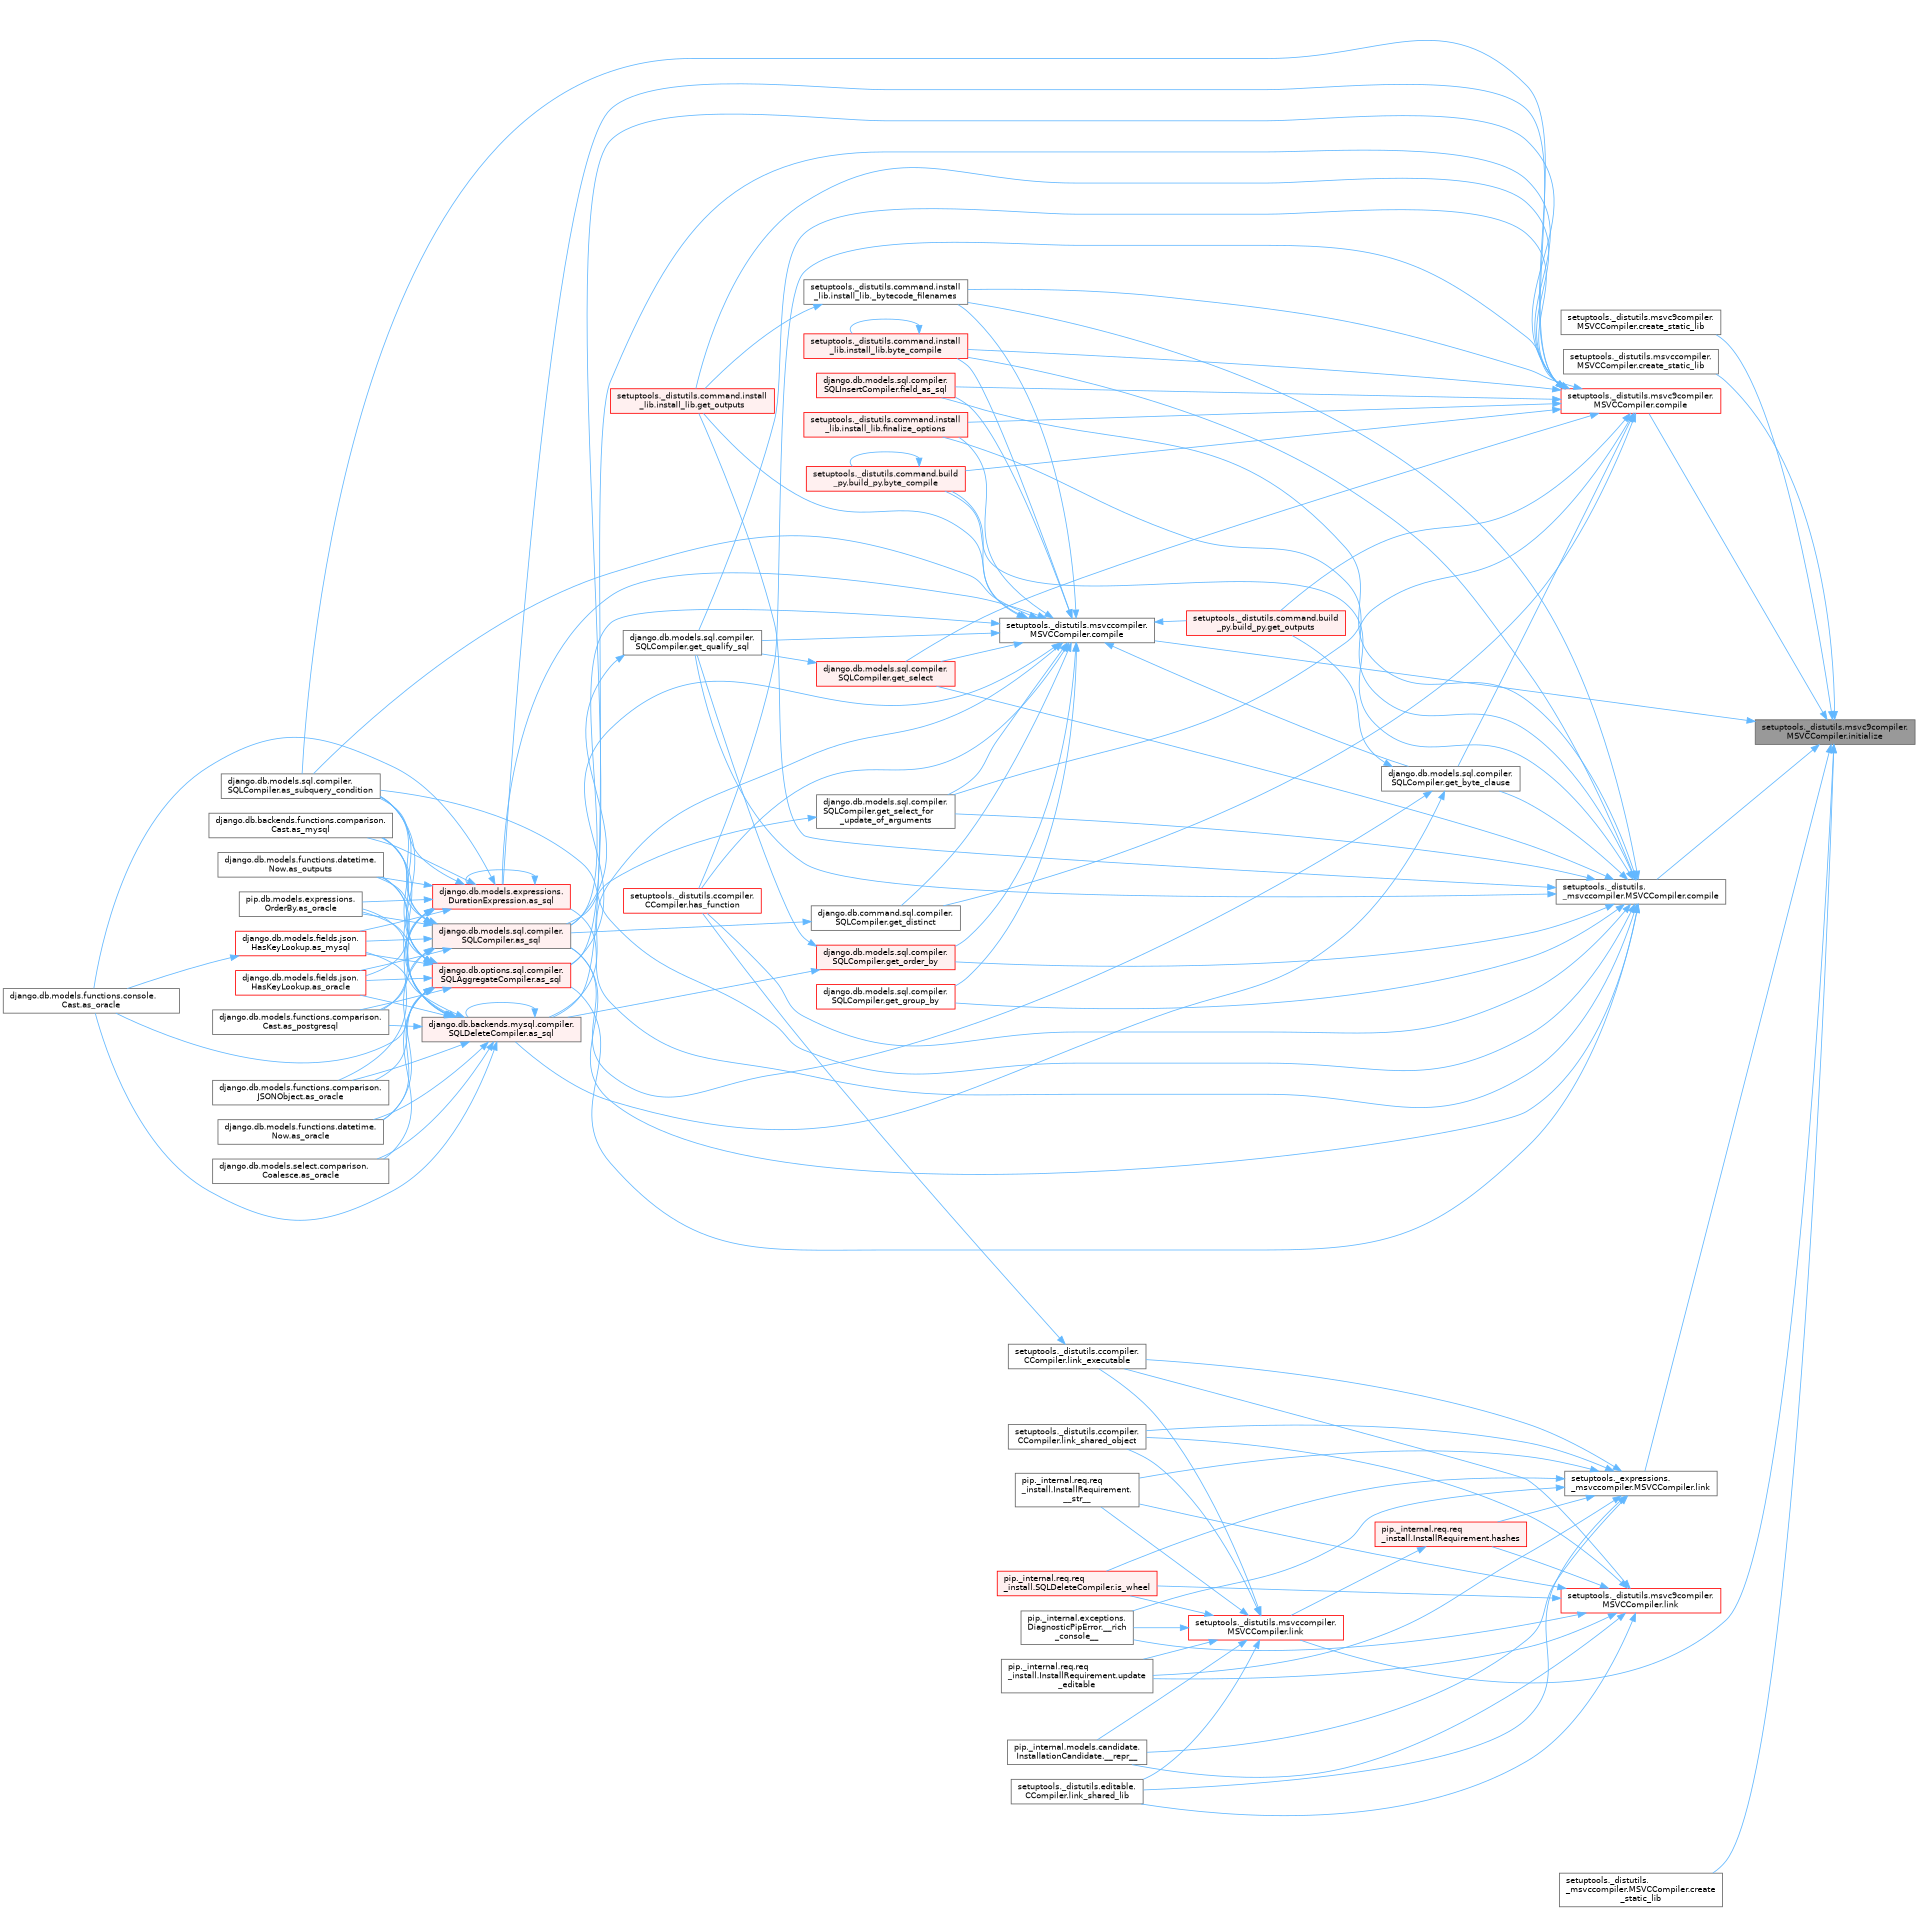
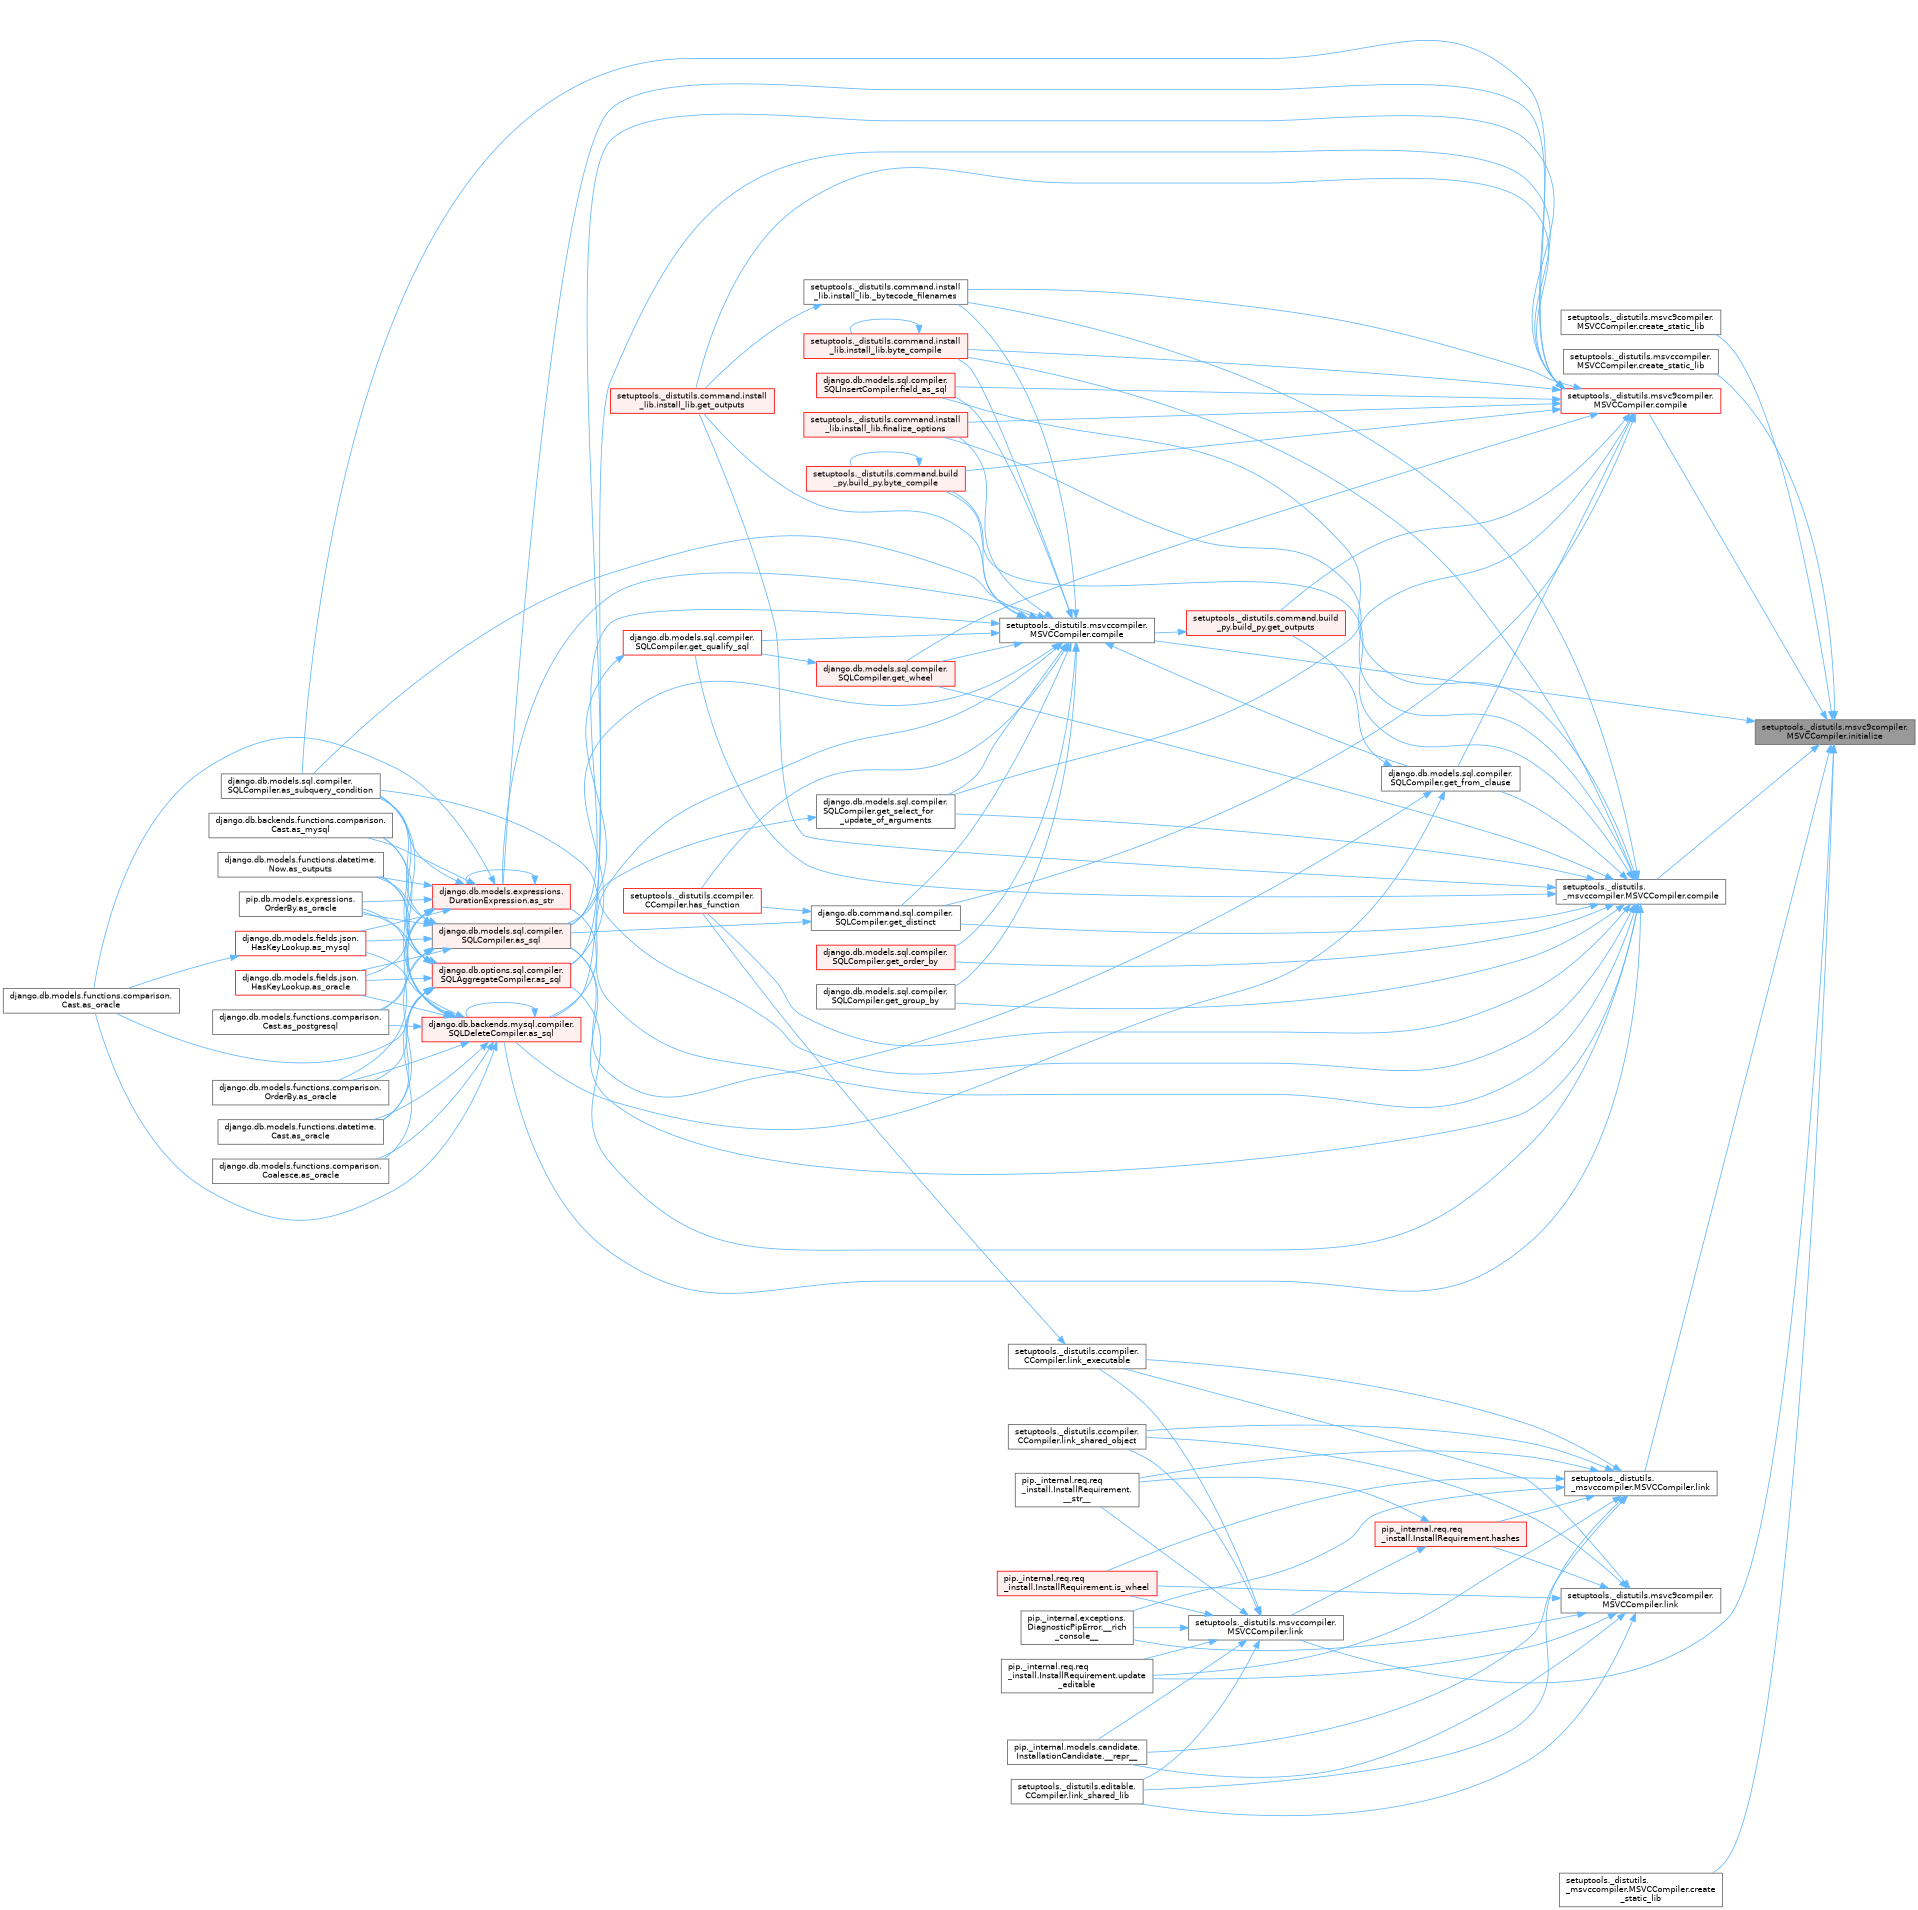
(1039, 213) -> none
(889, 245) -> (782, 909)
(1175, 621) -> (1166, 633)
(692, 643) -> (692, 643)
(886, 674) -> (886, 674)
(1451, 779) -> (1451, 779)
(759, 838) -> none
(407, 876) -> none
(502, 897) -> (502, 897)
none -> (1276, 933)
(395, 959) -> none
(690, 994) -> (1130, 1281)
(886, 997) -> (886, 997)
(412, 998) -> none
(91, 1001) -> (91, 1001)
(502, 1030) -> (502, 1030)
(301, 1093) -> (301, 1093)
(301, 1132) -> (301, 1132)
(301, 1171) -> (301, 1171)
(1641, 1484) -> (1641, 1484)
(1348, 1549) -> (1284, 1479)
(1077, 1583) -> (1077, 1583)
(1641, 1601) -> (1641, 1601)
(1266, 1628) -> (1266, 1628)
